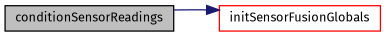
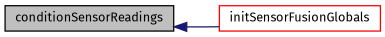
(190, 10) -> (203, 27)
